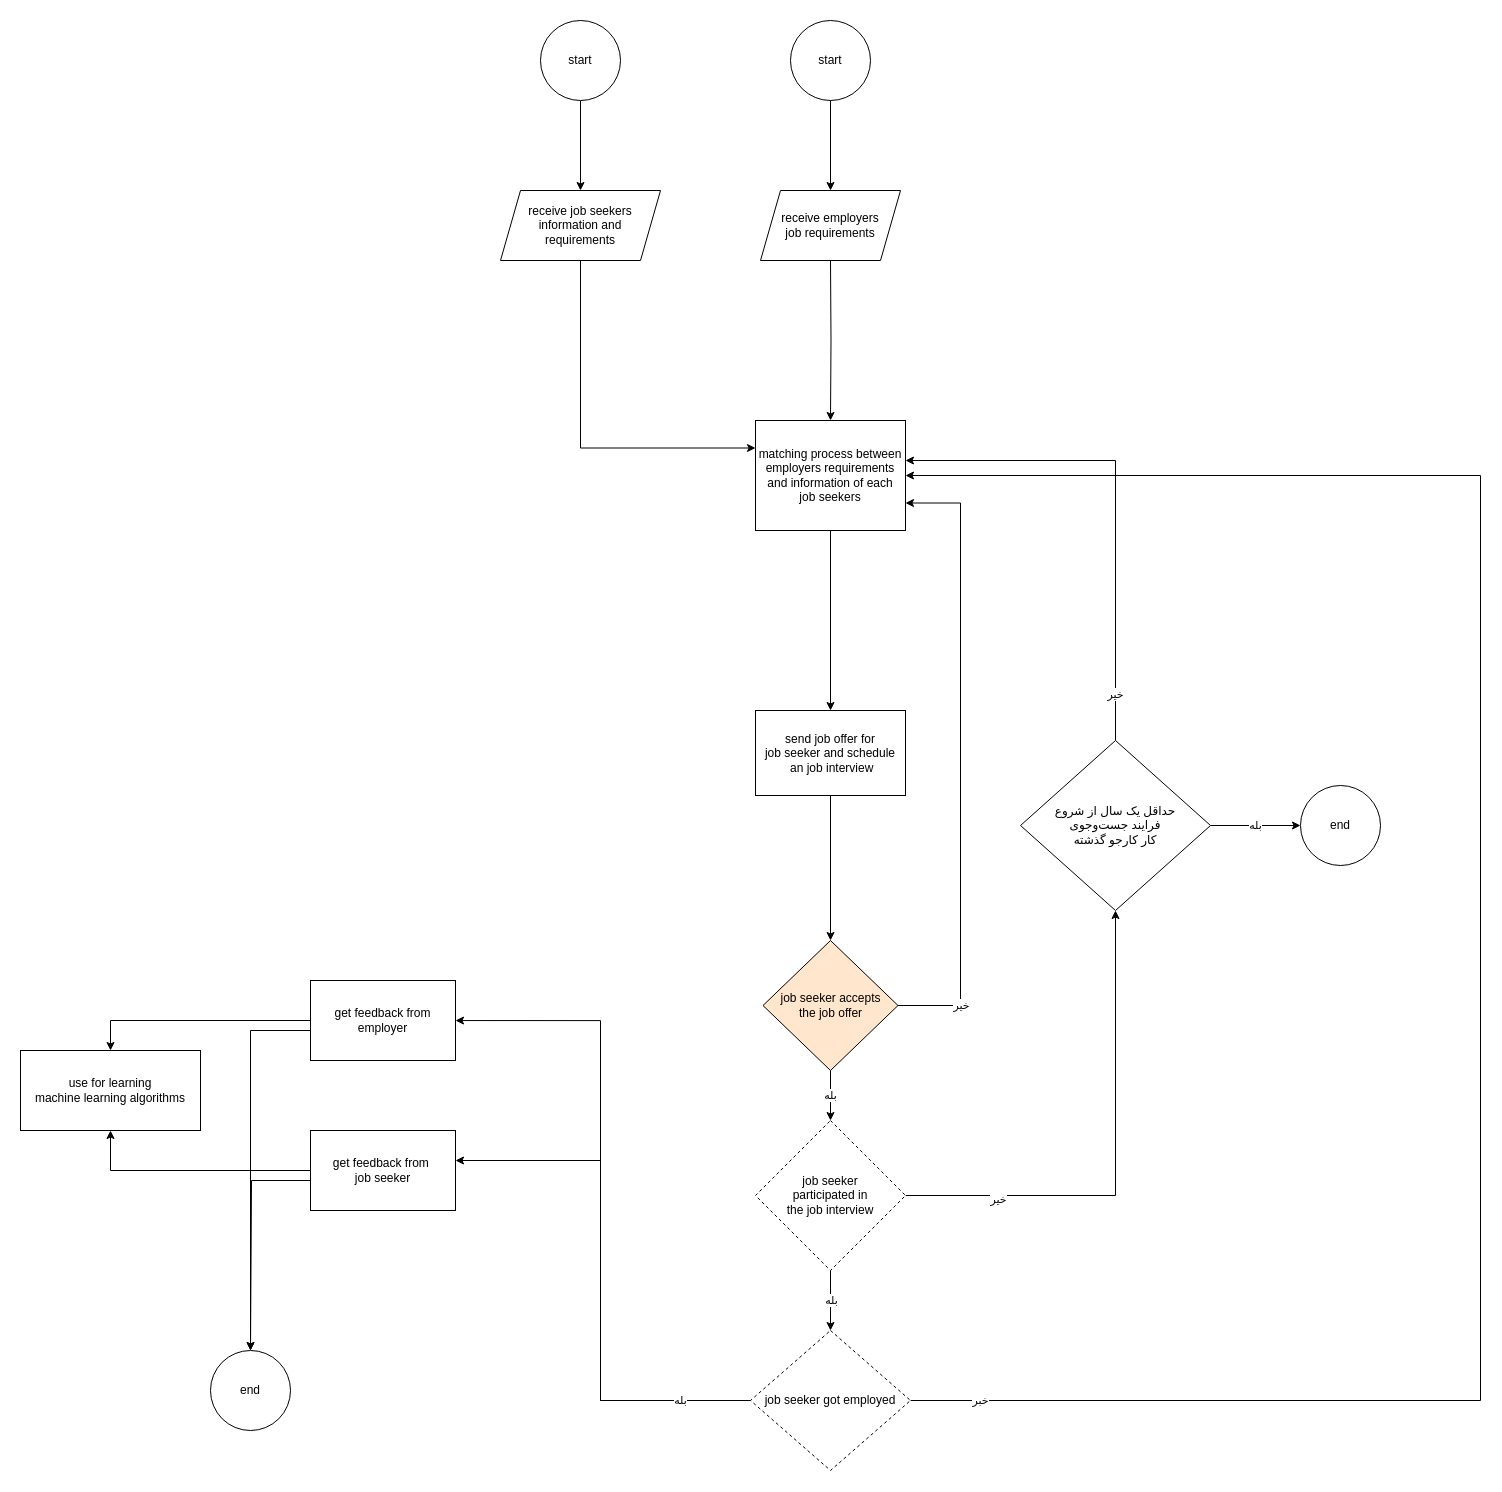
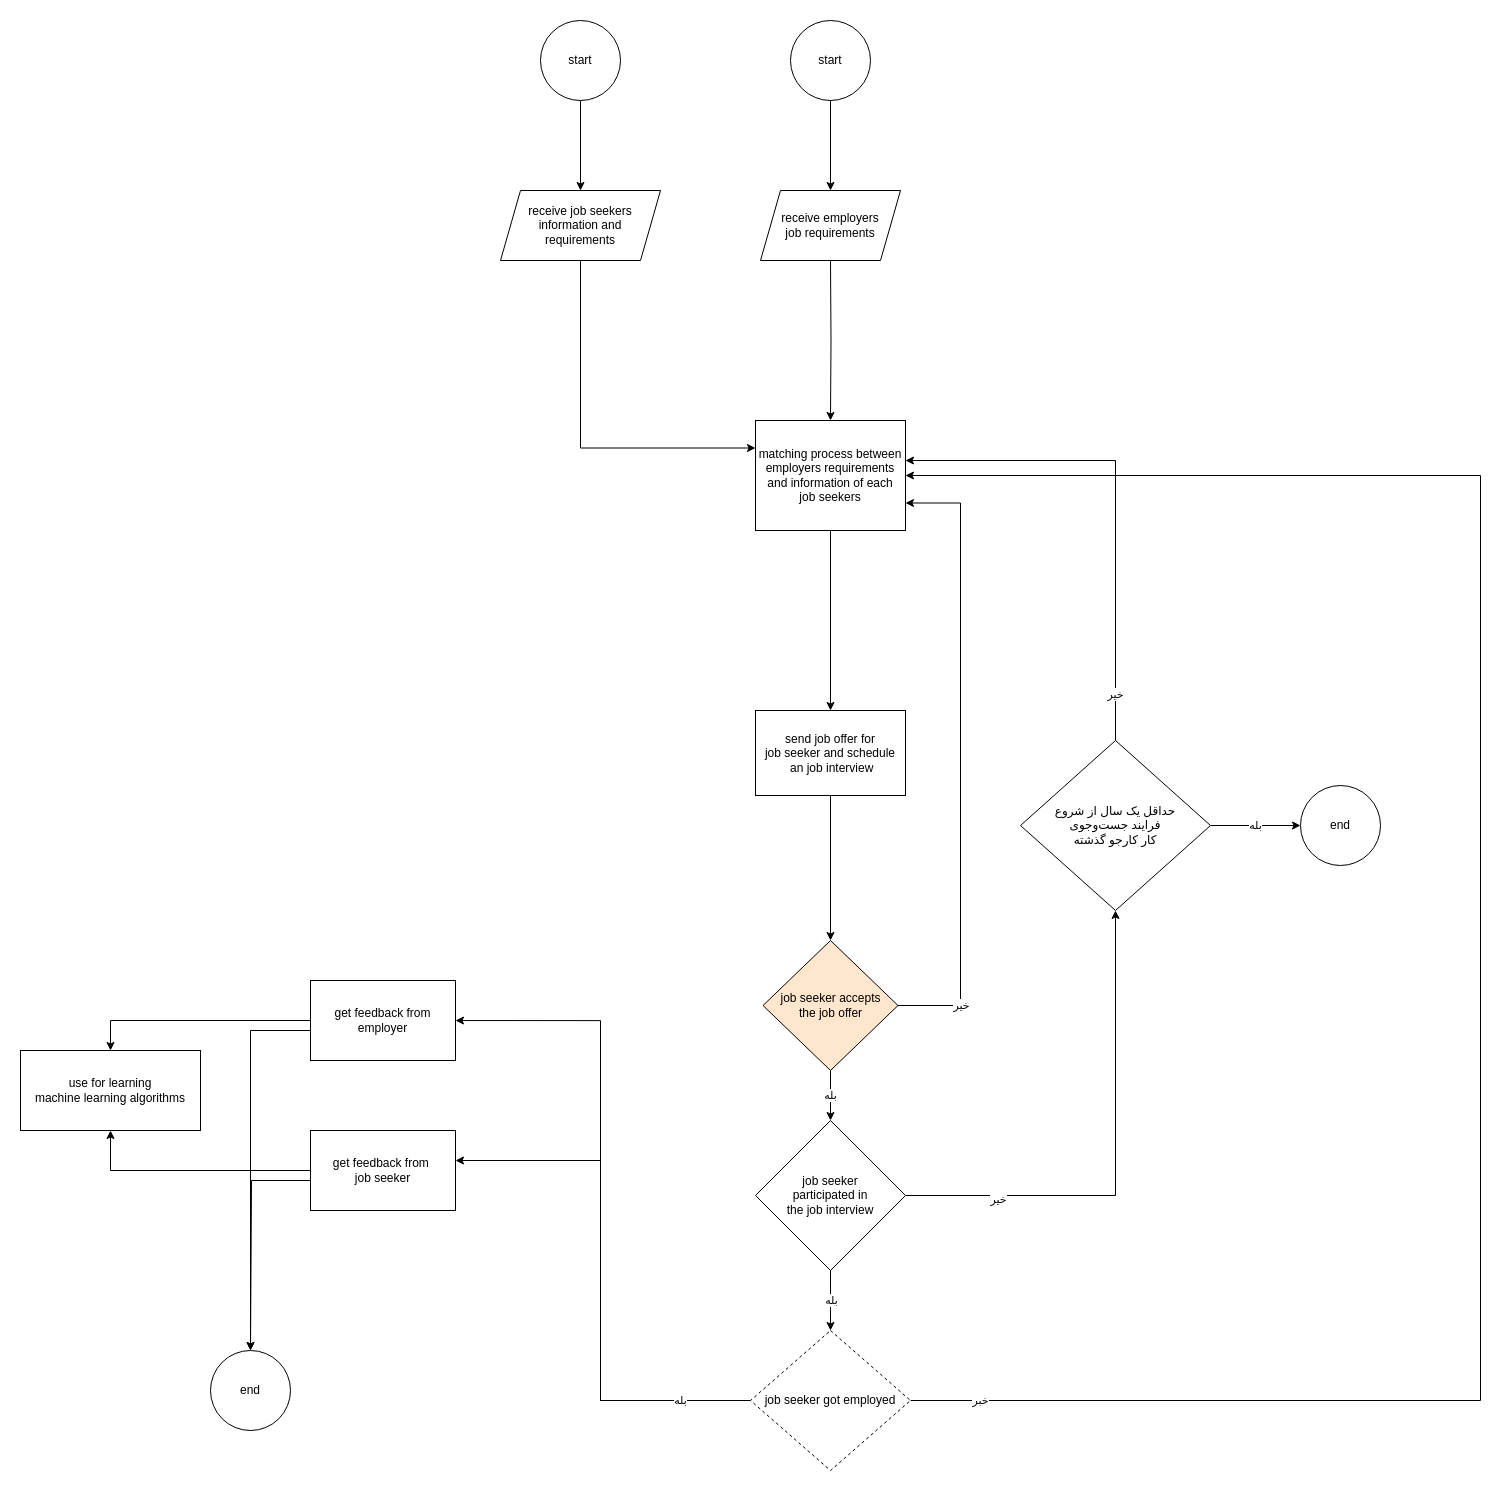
(831, 1196) -> (831, 1196)
